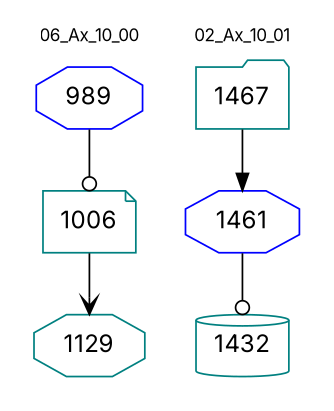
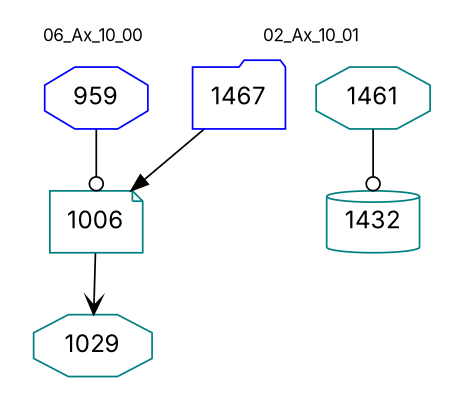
(89, 98) -> (96, 98)
(242, 98) -> (239, 98)
(242, 151) -> (174, 154)
(242, 222) -> (373, 98)
(89, 346) -> (93, 346)
